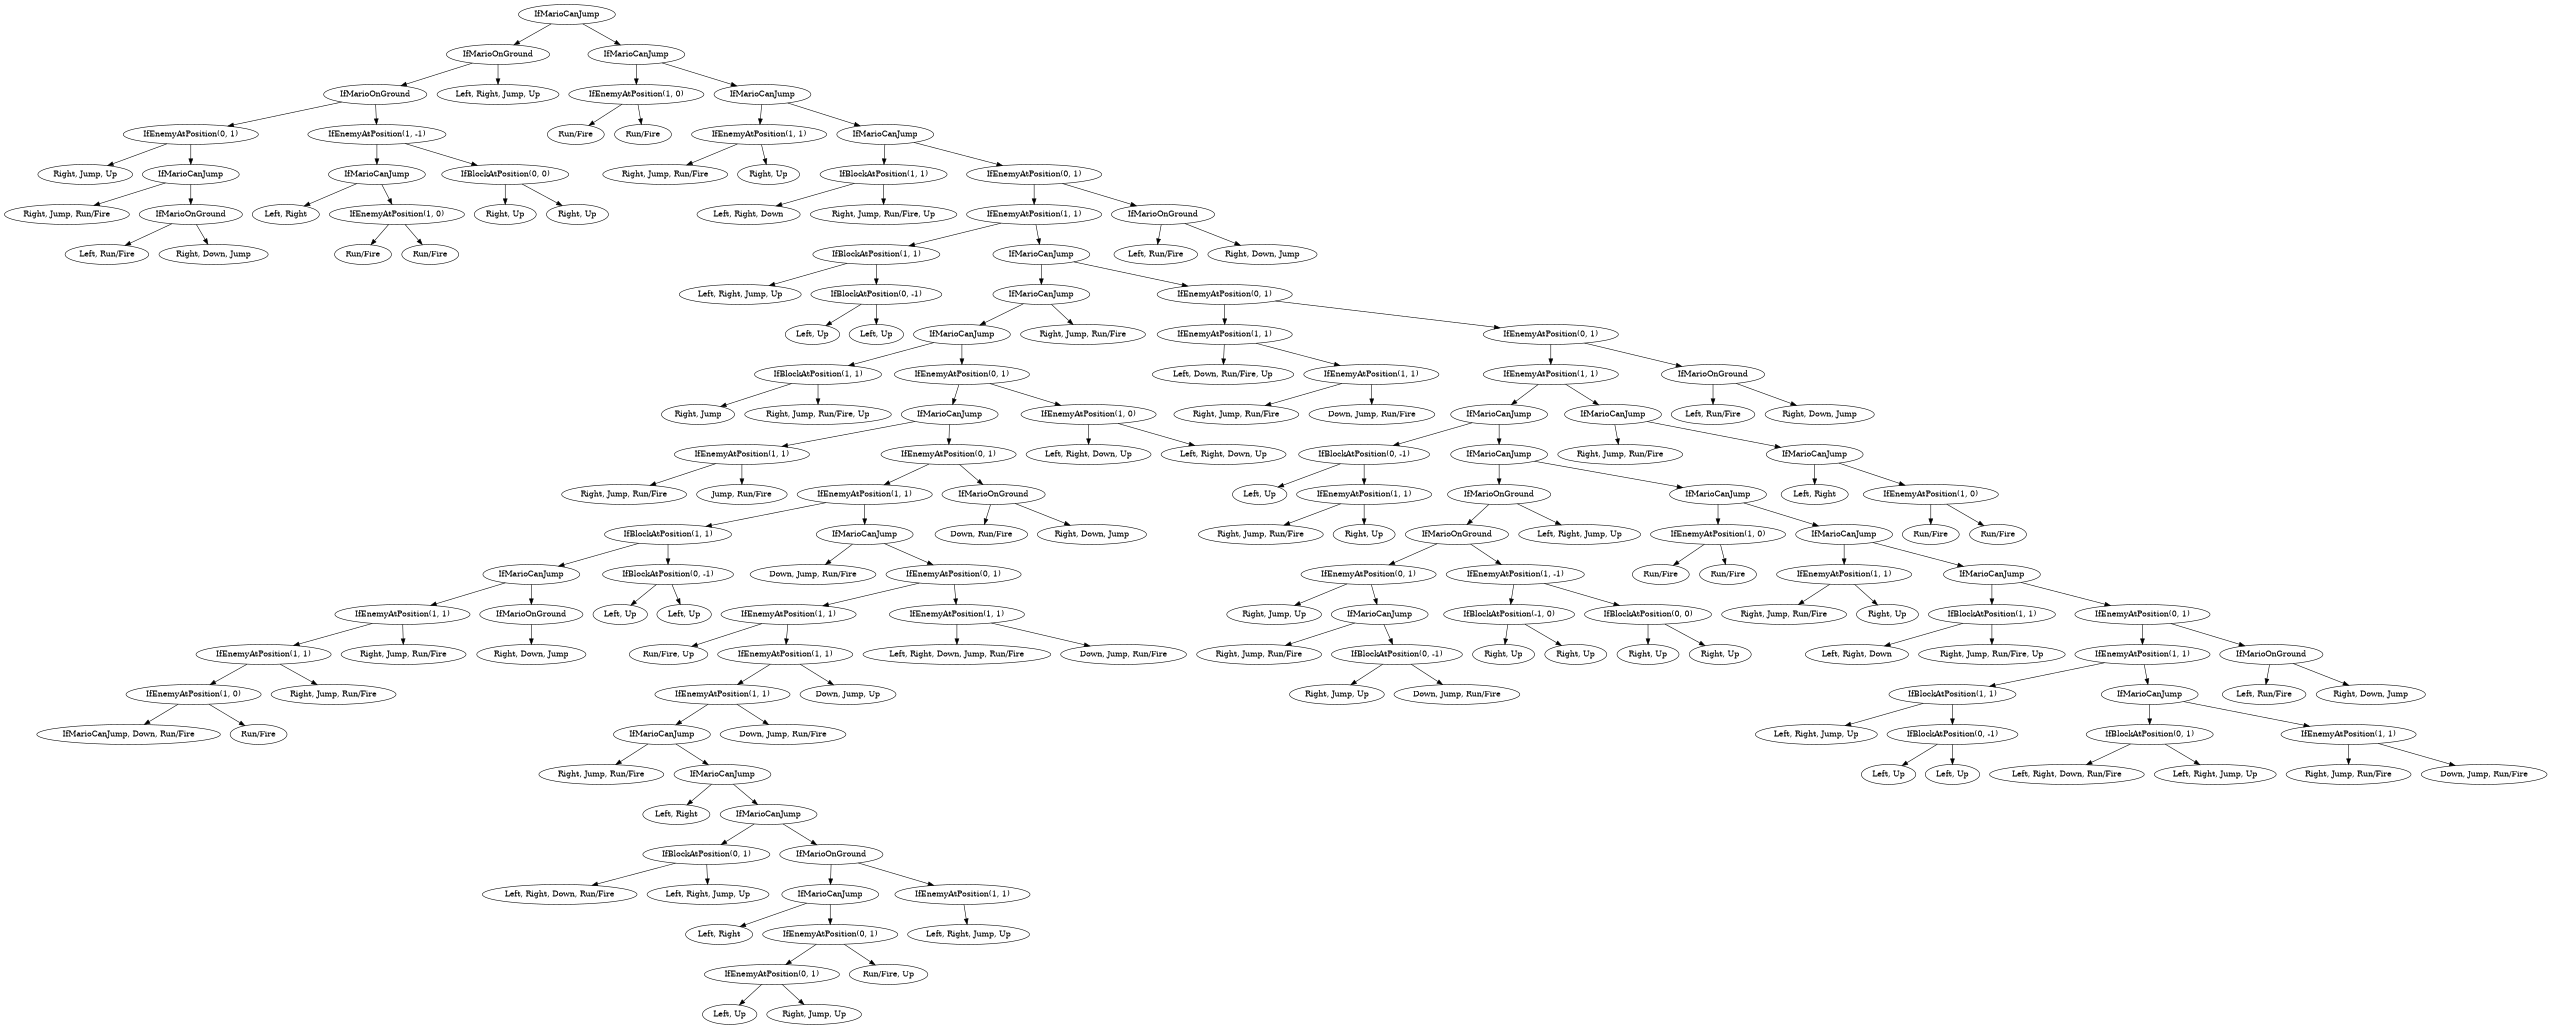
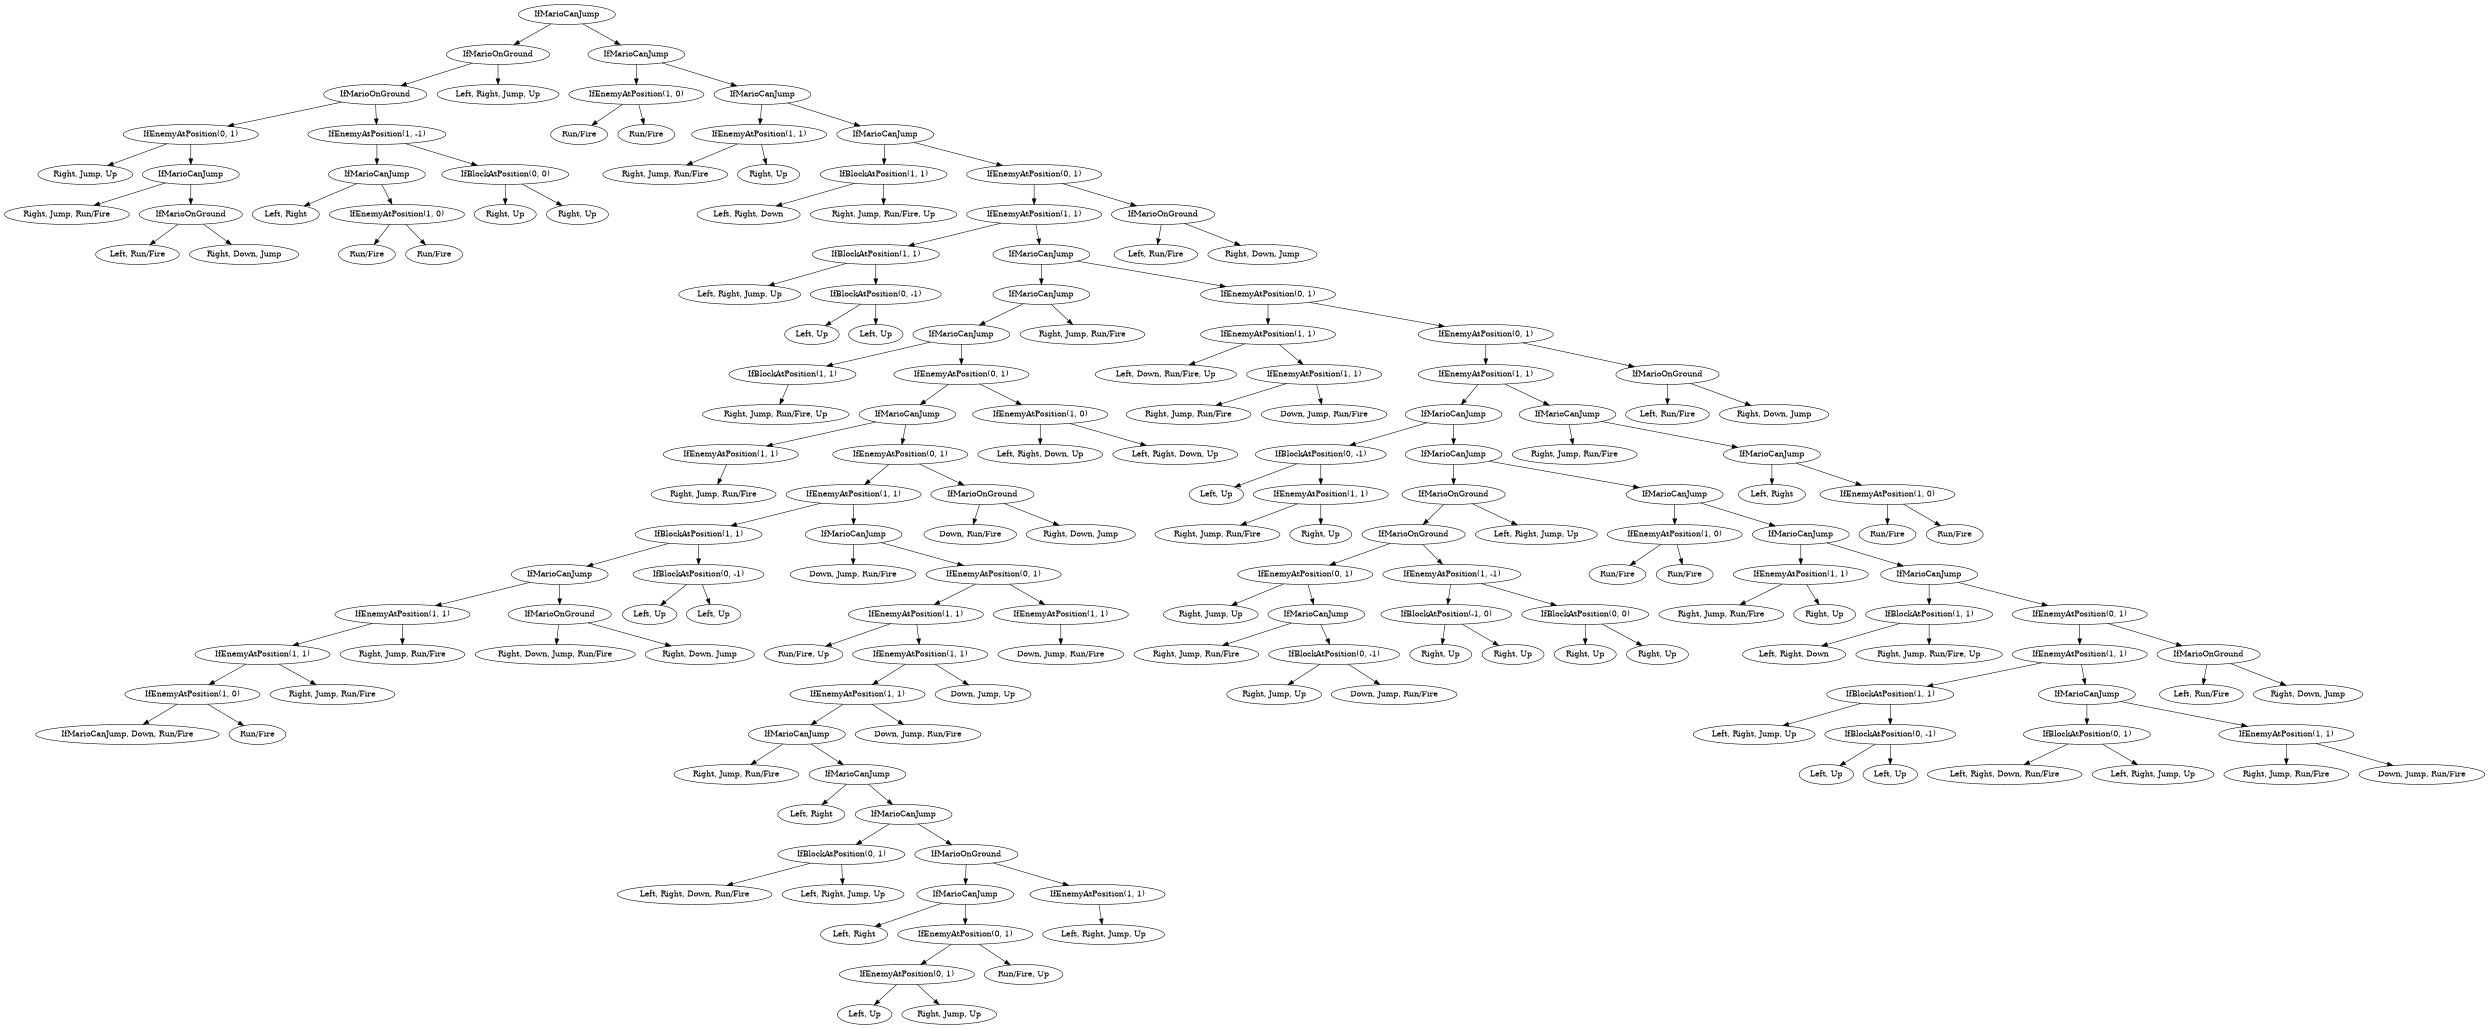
(698, 414) -> none
(742, 494) -> none
none -> (555, 654)
(957, 654) -> none
